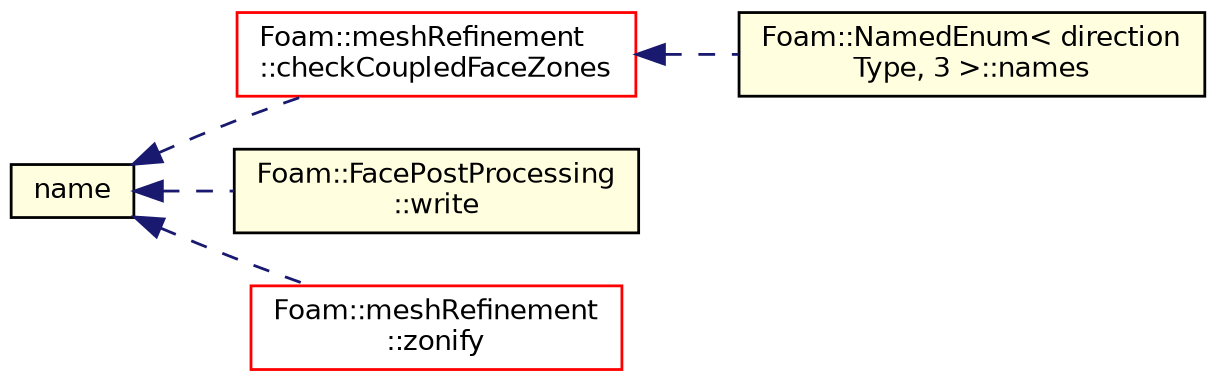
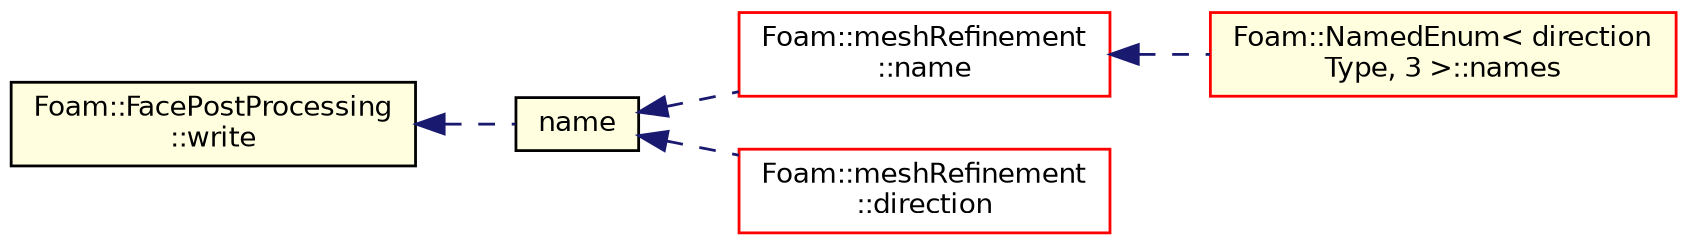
(436, 54) -> (925, 54)
(972, 54) -> (1443, 54)
(198, 191) -> (480, 124)
(436, 328) -> (925, 191)
